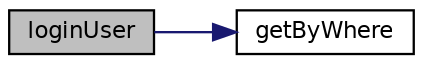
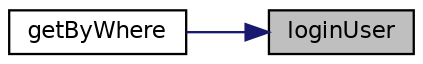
(184, 32) -> (216, 32)
